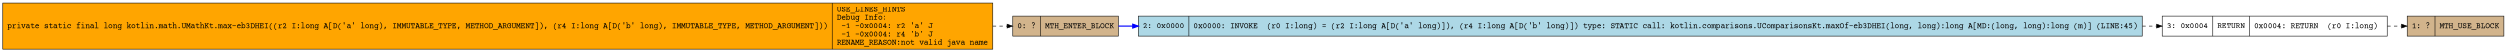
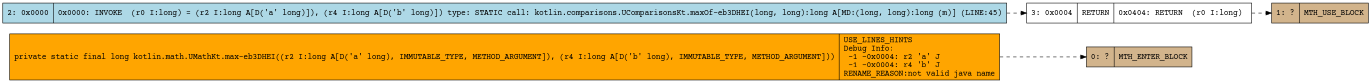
(1126, 26) -> none
(2318, 26) -> (1183, 13)
